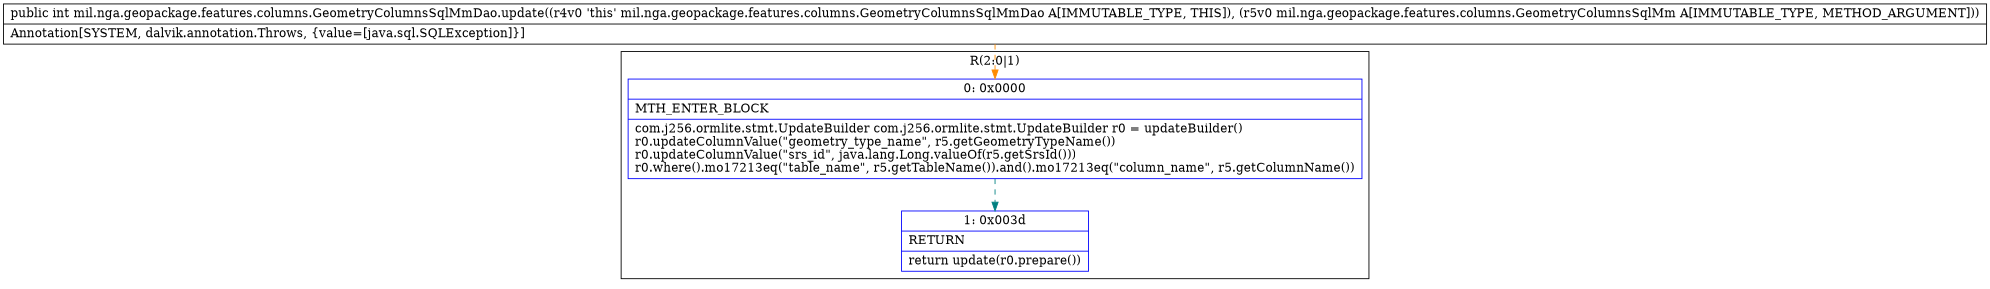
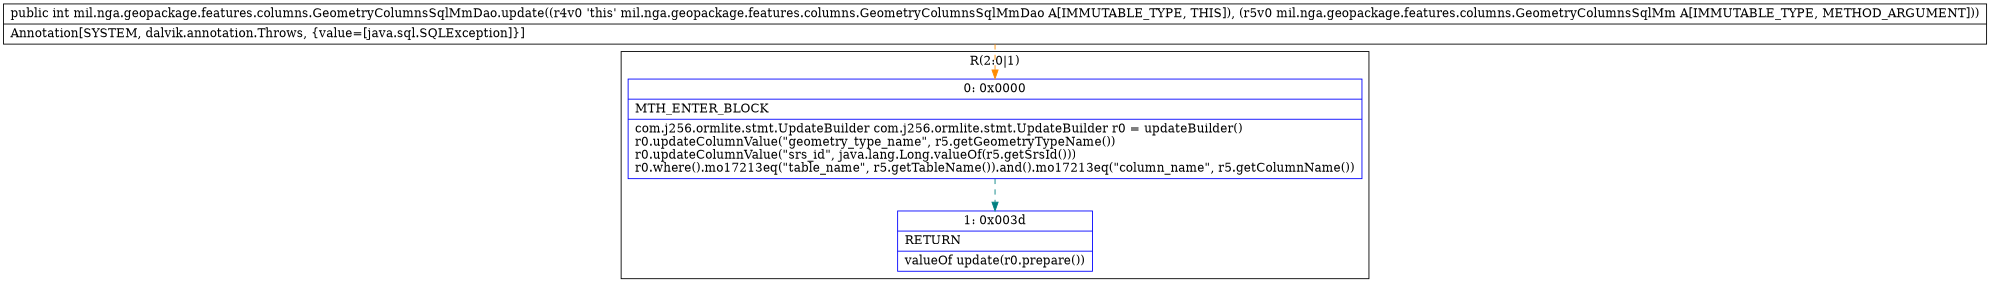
(995, 261) -> (995, 261)
